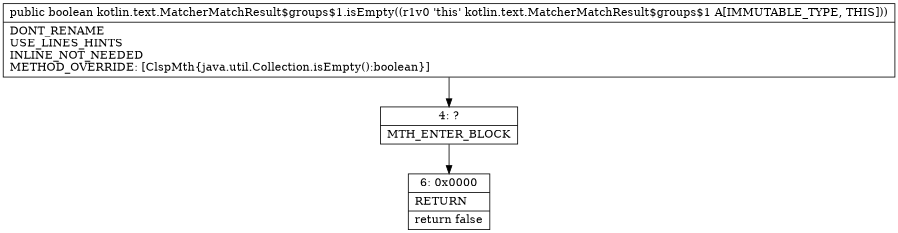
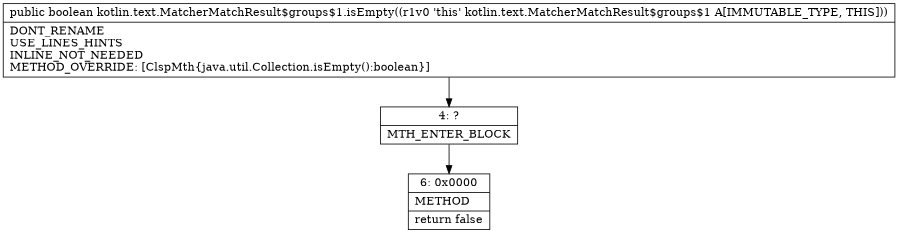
(441, 201) -> (443, 201)
